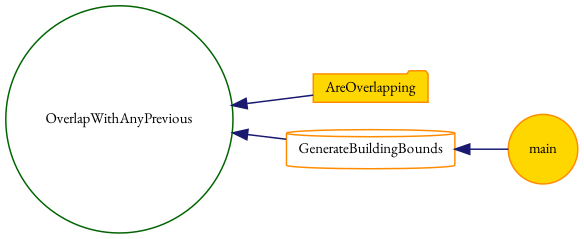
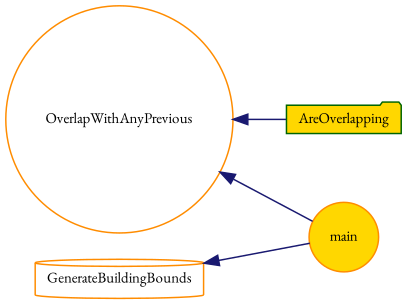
(371, 88) -> (344, 119)
(119, 119) -> (119, 119)
(267, 137) -> (273, 200)
